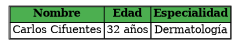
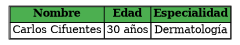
(128, 30) -> (128, 30)
